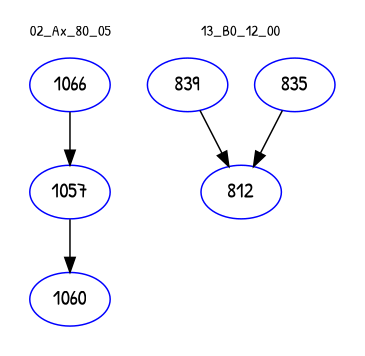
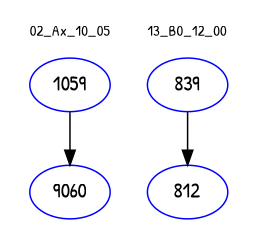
(71, 32) -> (71, 32)
(70, 85) -> none
(295, 85) -> none
(70, 192) -> (70, 85)
(70, 299) -> (70, 192)
